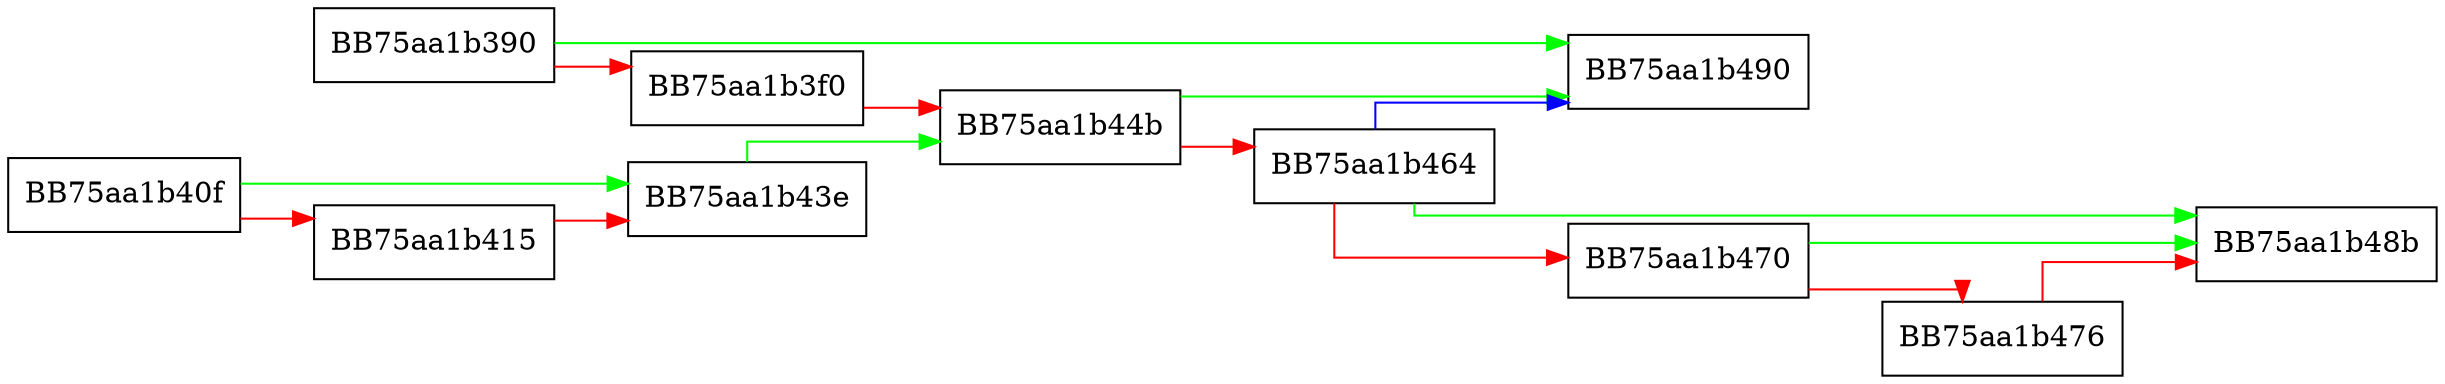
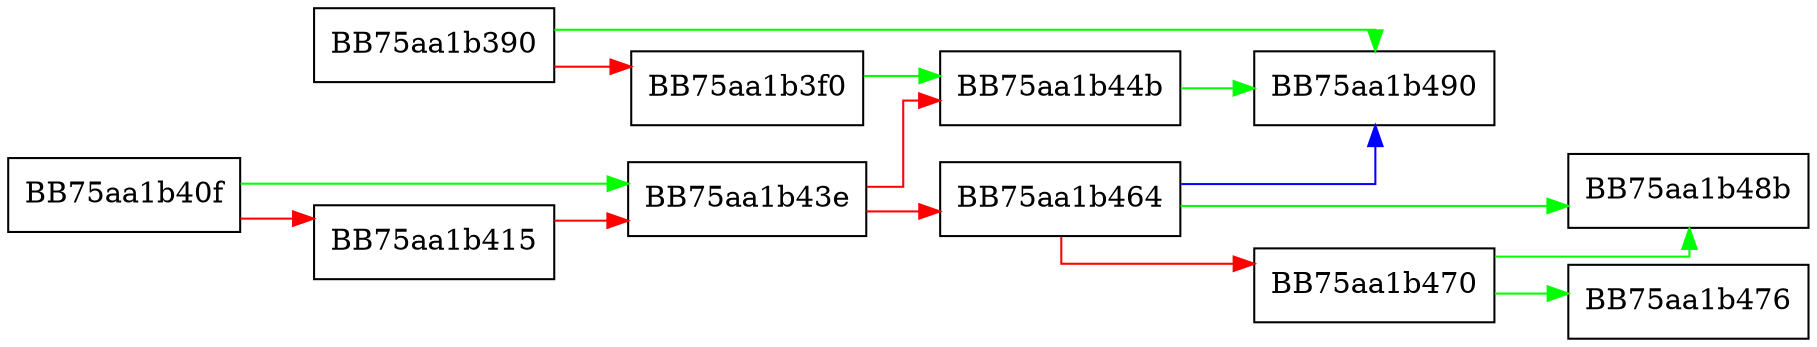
(892, 108) -> (892, 76)
(823, 142) -> (903, 154)
(1207, 147) -> (893, 211)
(2090, 262) -> none
(1886, 289) -> (1521, 294)
